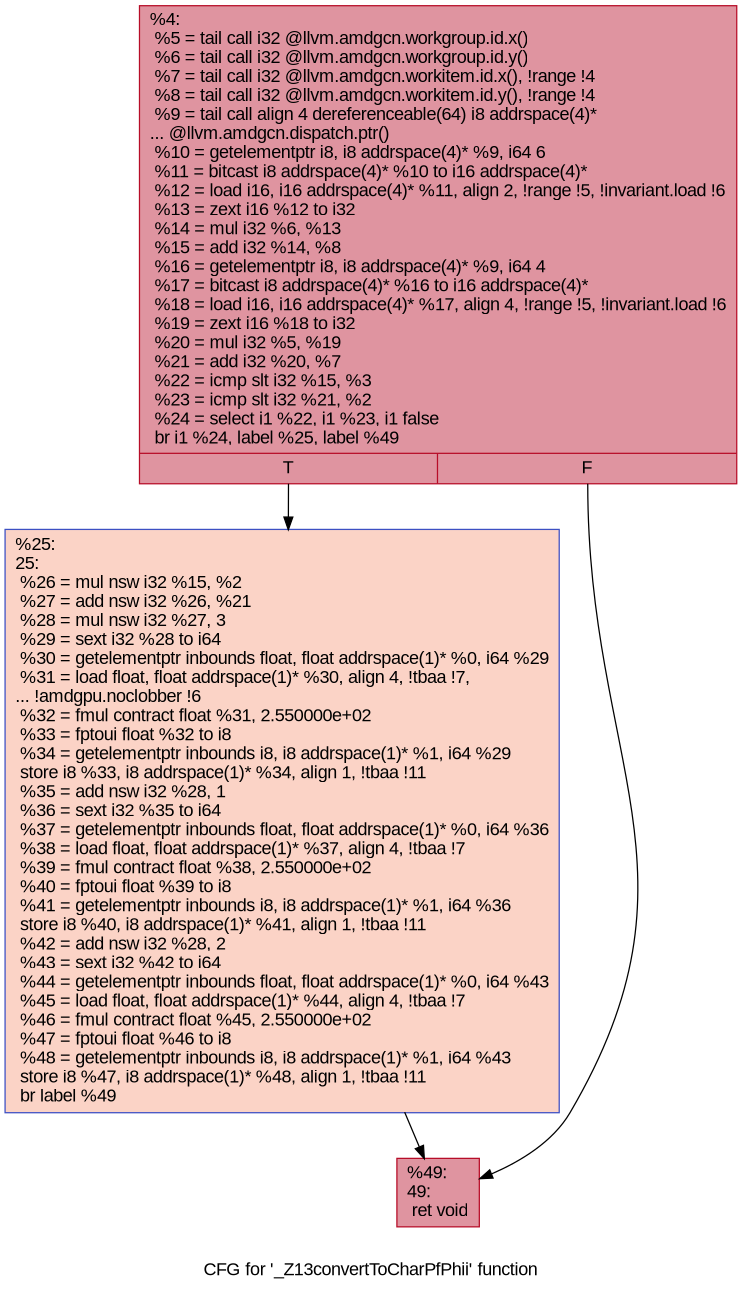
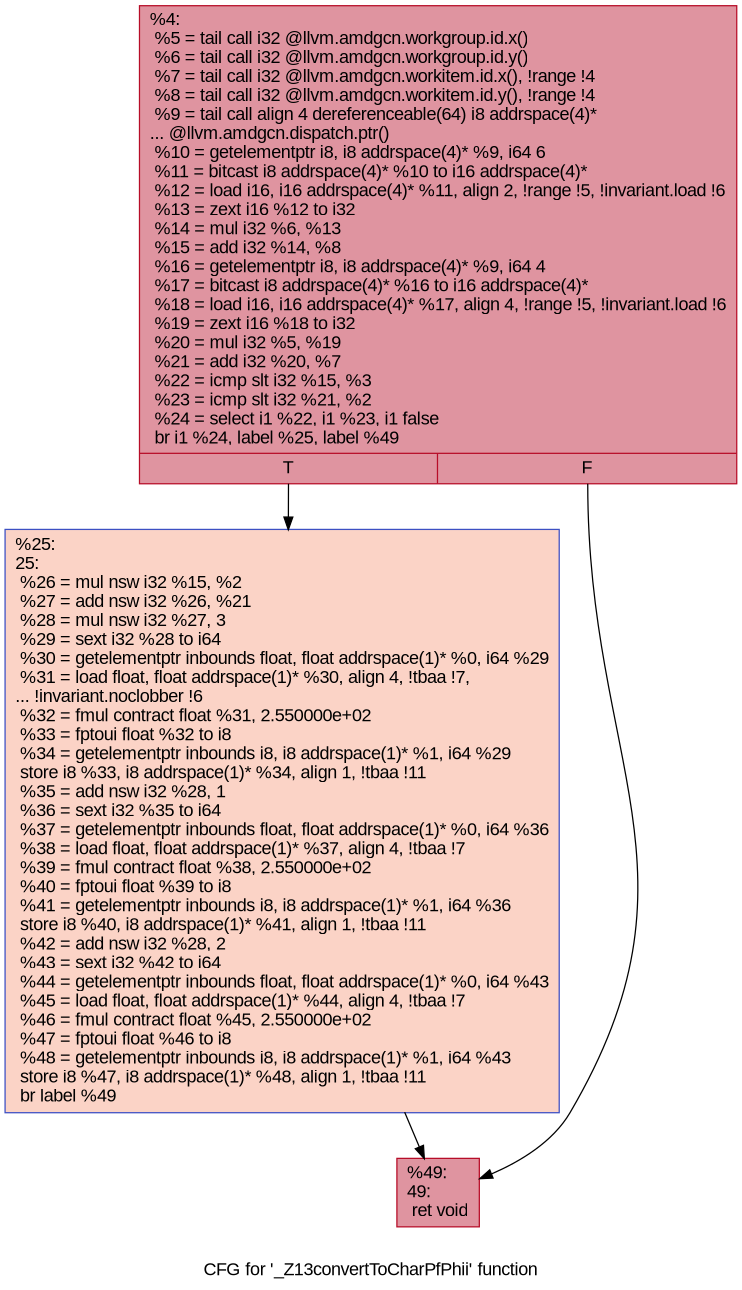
(108, 697) -> (109, 697)
